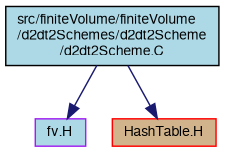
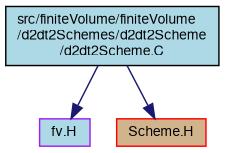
(164, 133) -> (161, 133)
